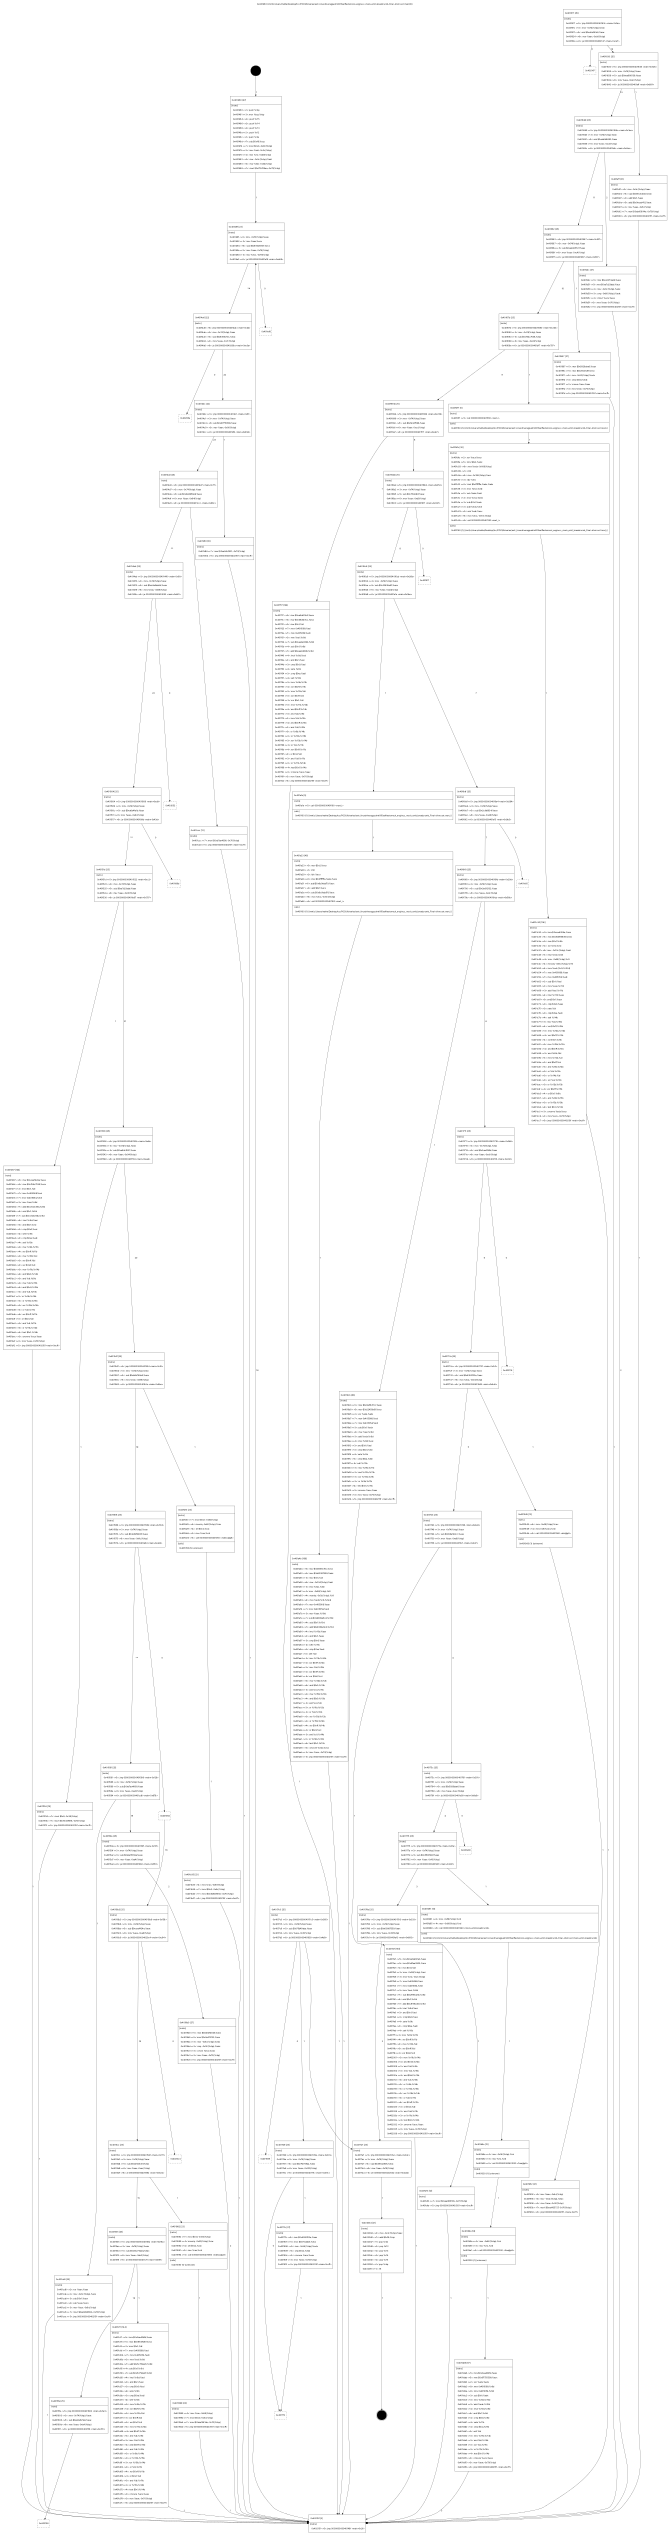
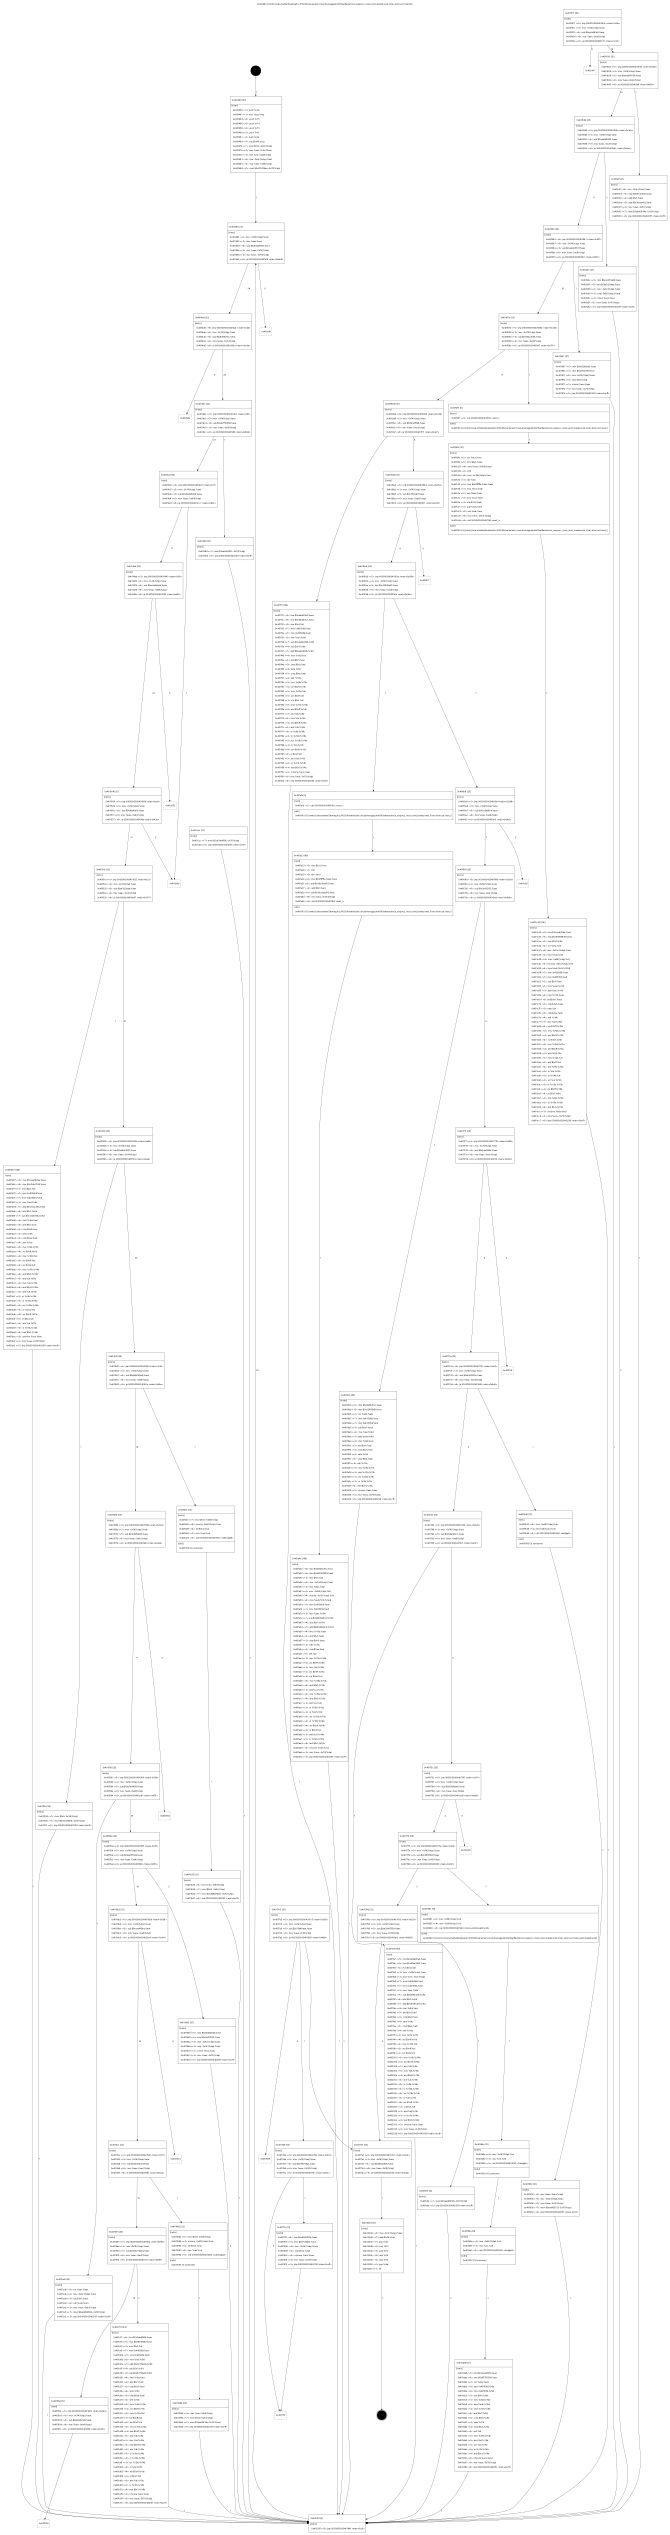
(204, 666) -> (183, 693)
(162, 1863) -> (134, 1886)
none -> (554, 2440)
